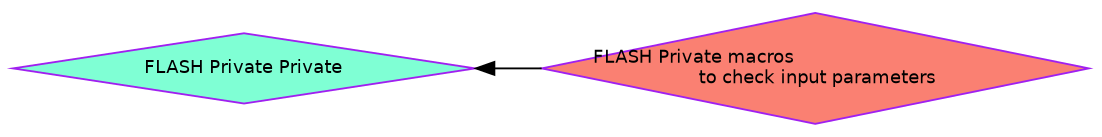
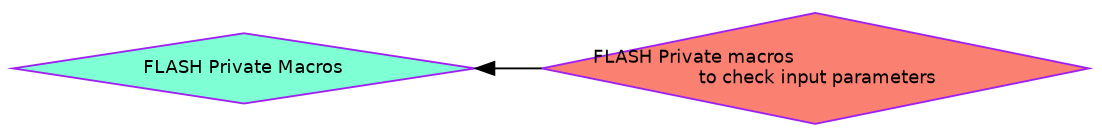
(244, 68) -> (244, 68)
